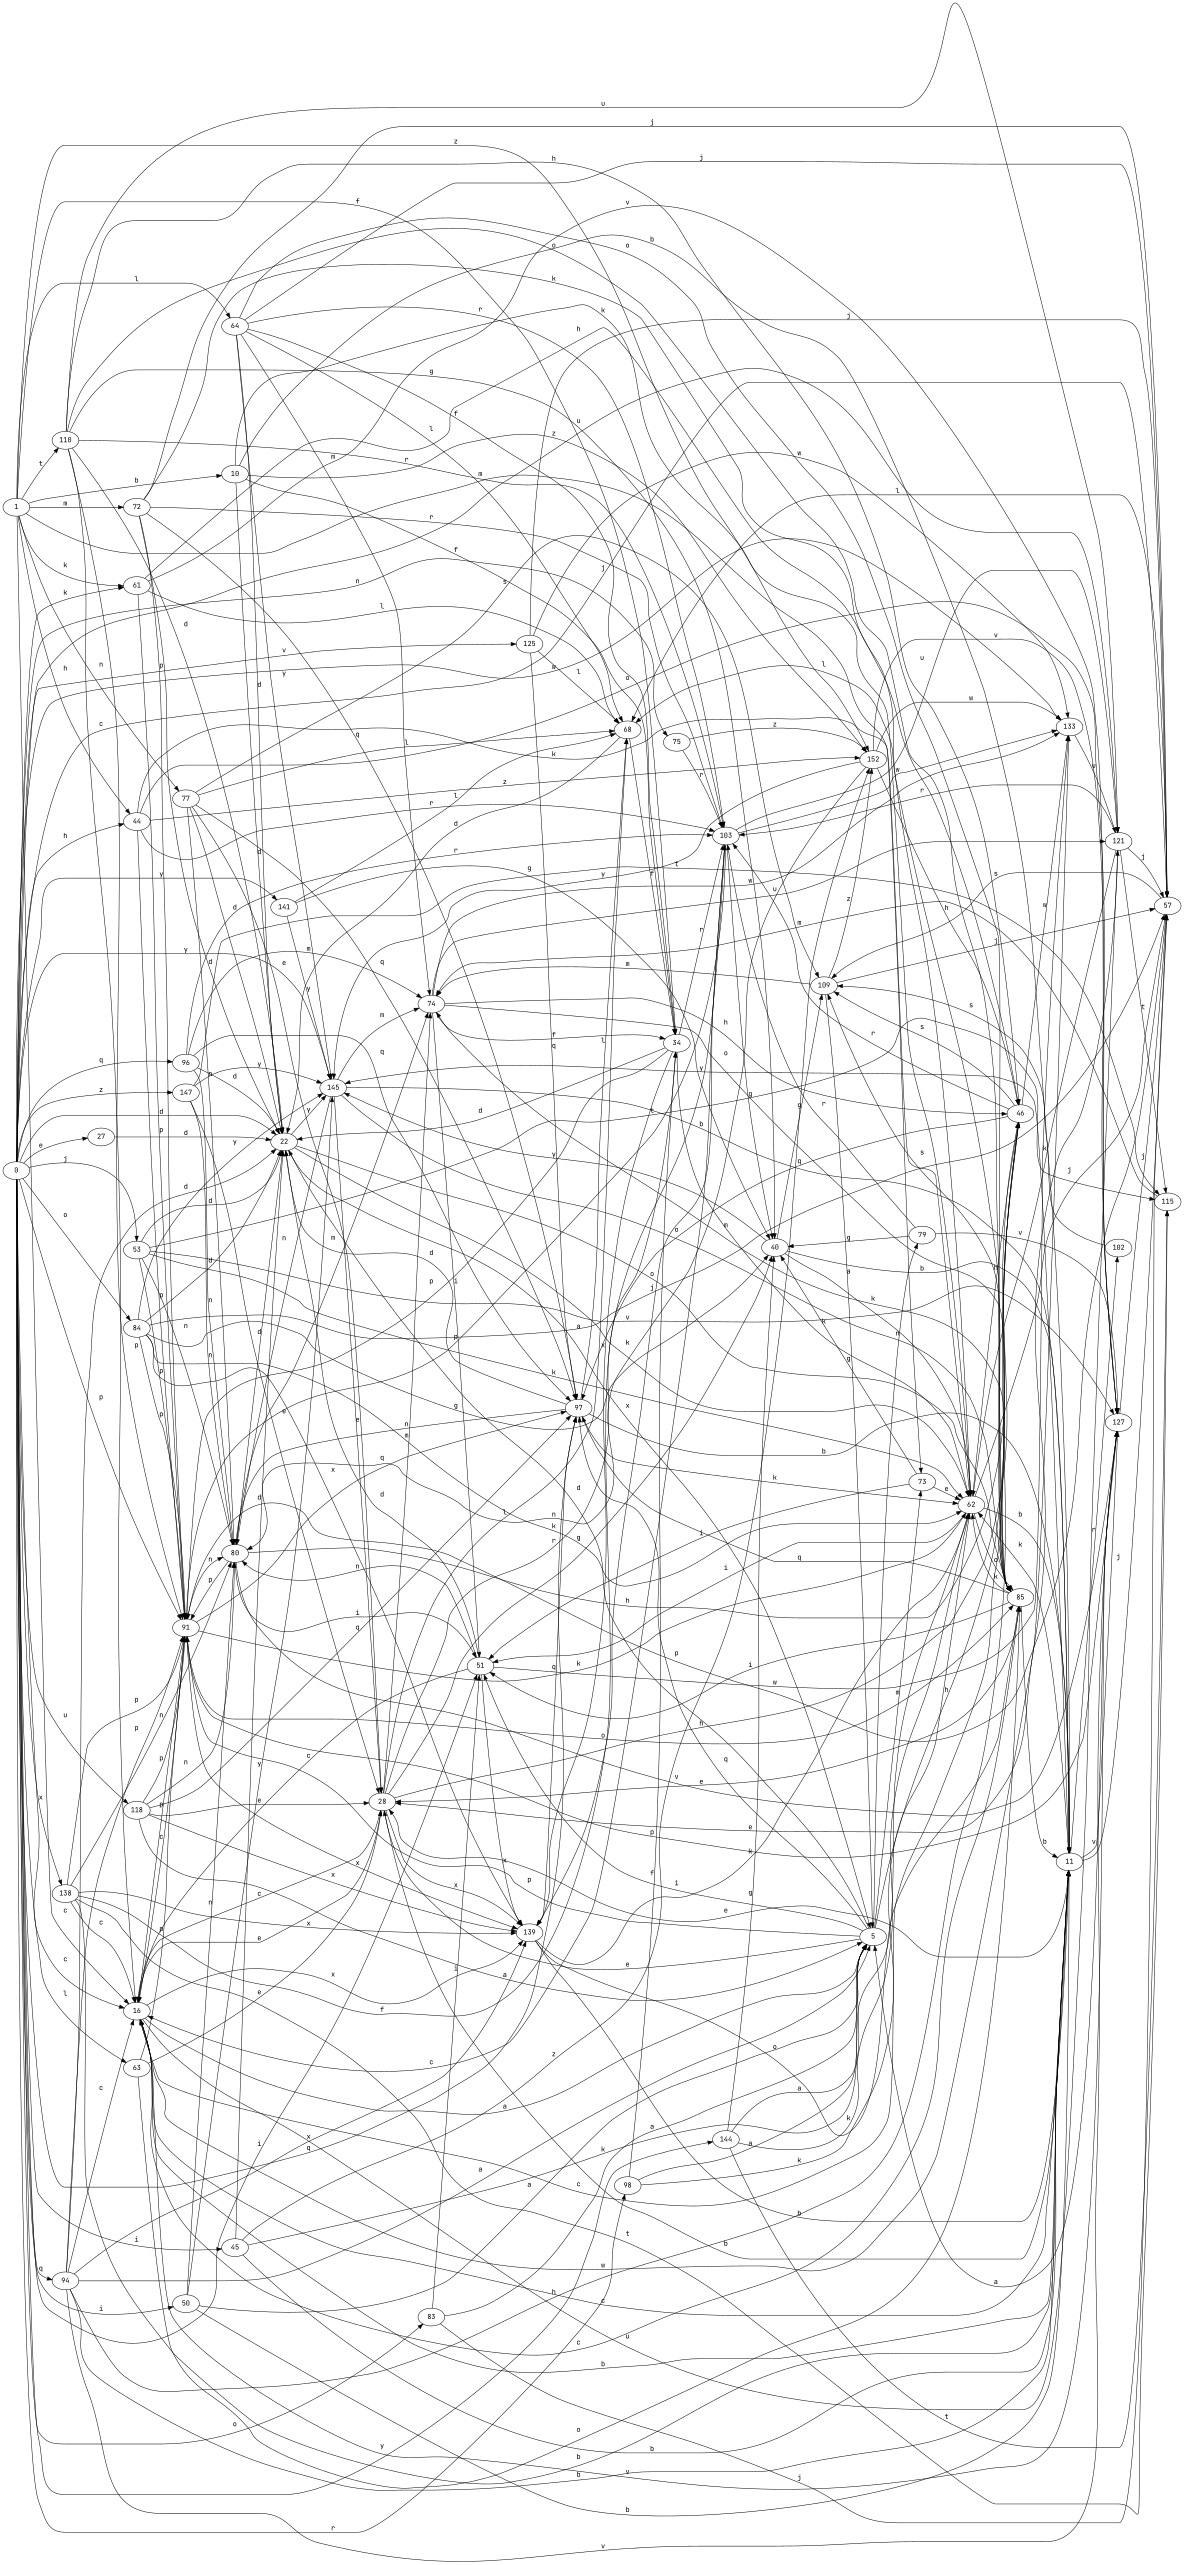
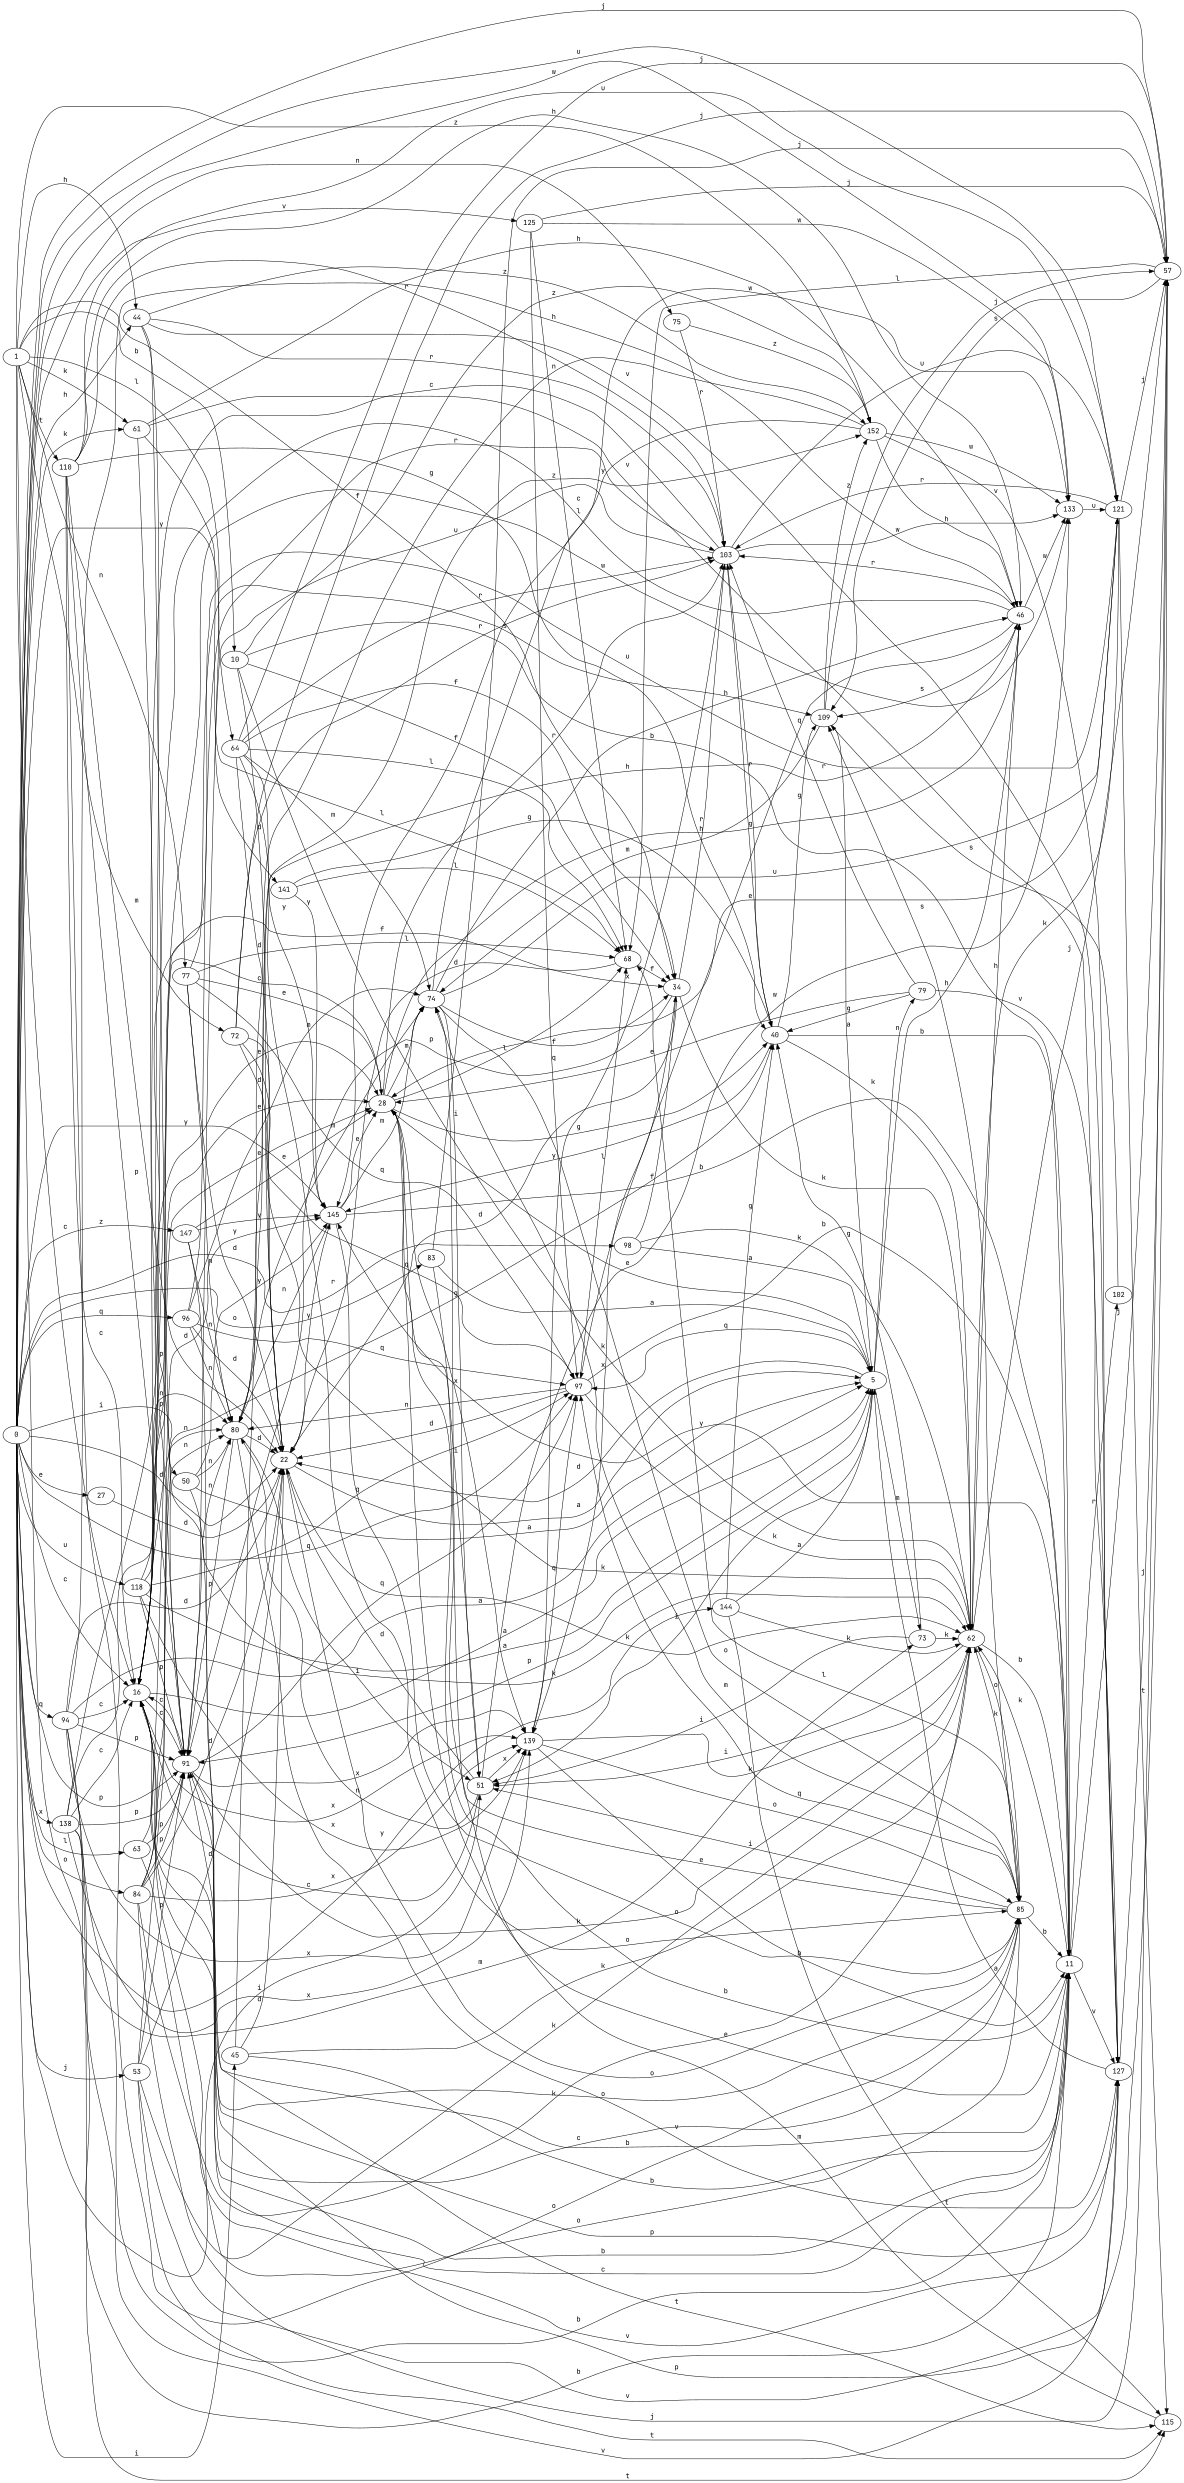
(628, 678) -> (628, 374)
none -> (751, 798)
(167, 1037) -> none
none -> (644, 1059)
(456, 1337) -> (456, 530)
(947, 1489) -> (947, 1635)
(161, 1805) -> (161, 1713)
